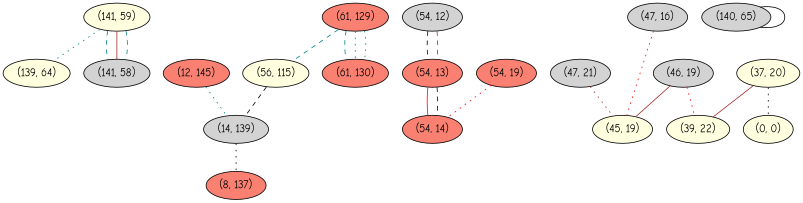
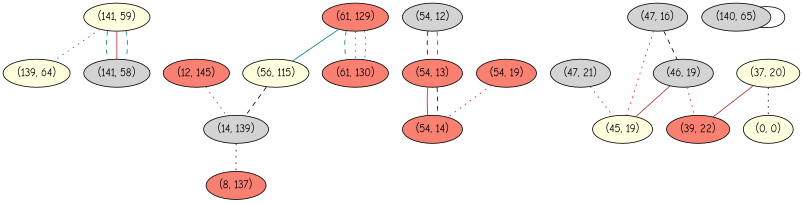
(315, 45) -> (315, 45)
none -> (670, 45)
(698, 129) -> (698, 129)
